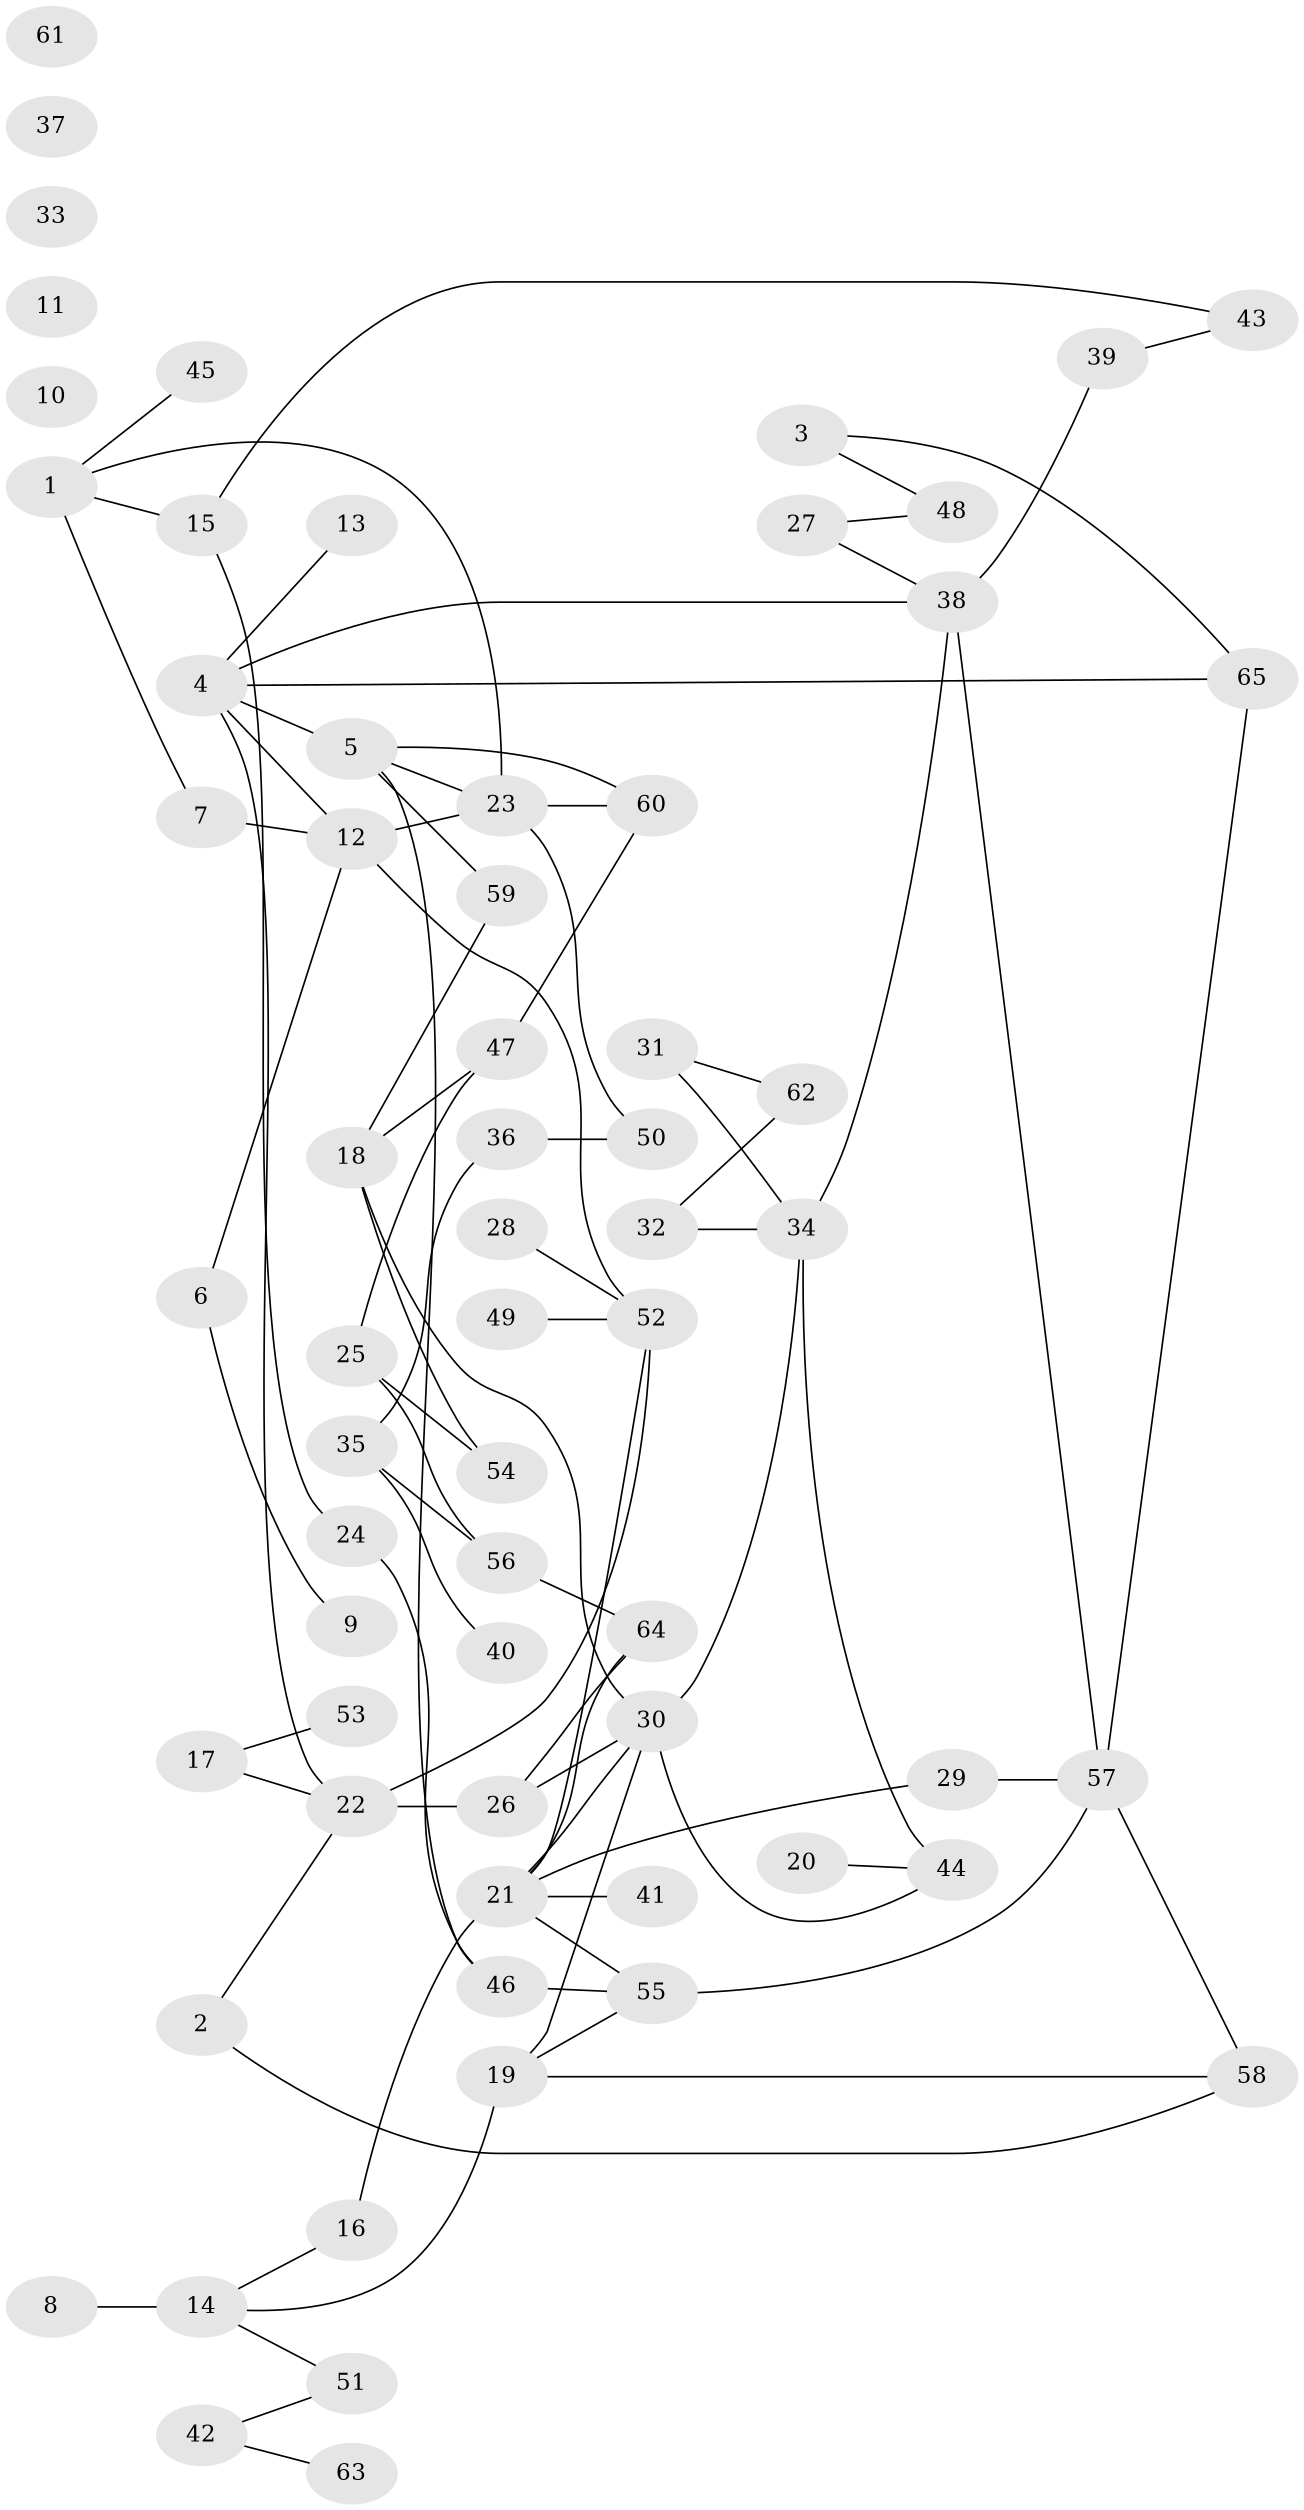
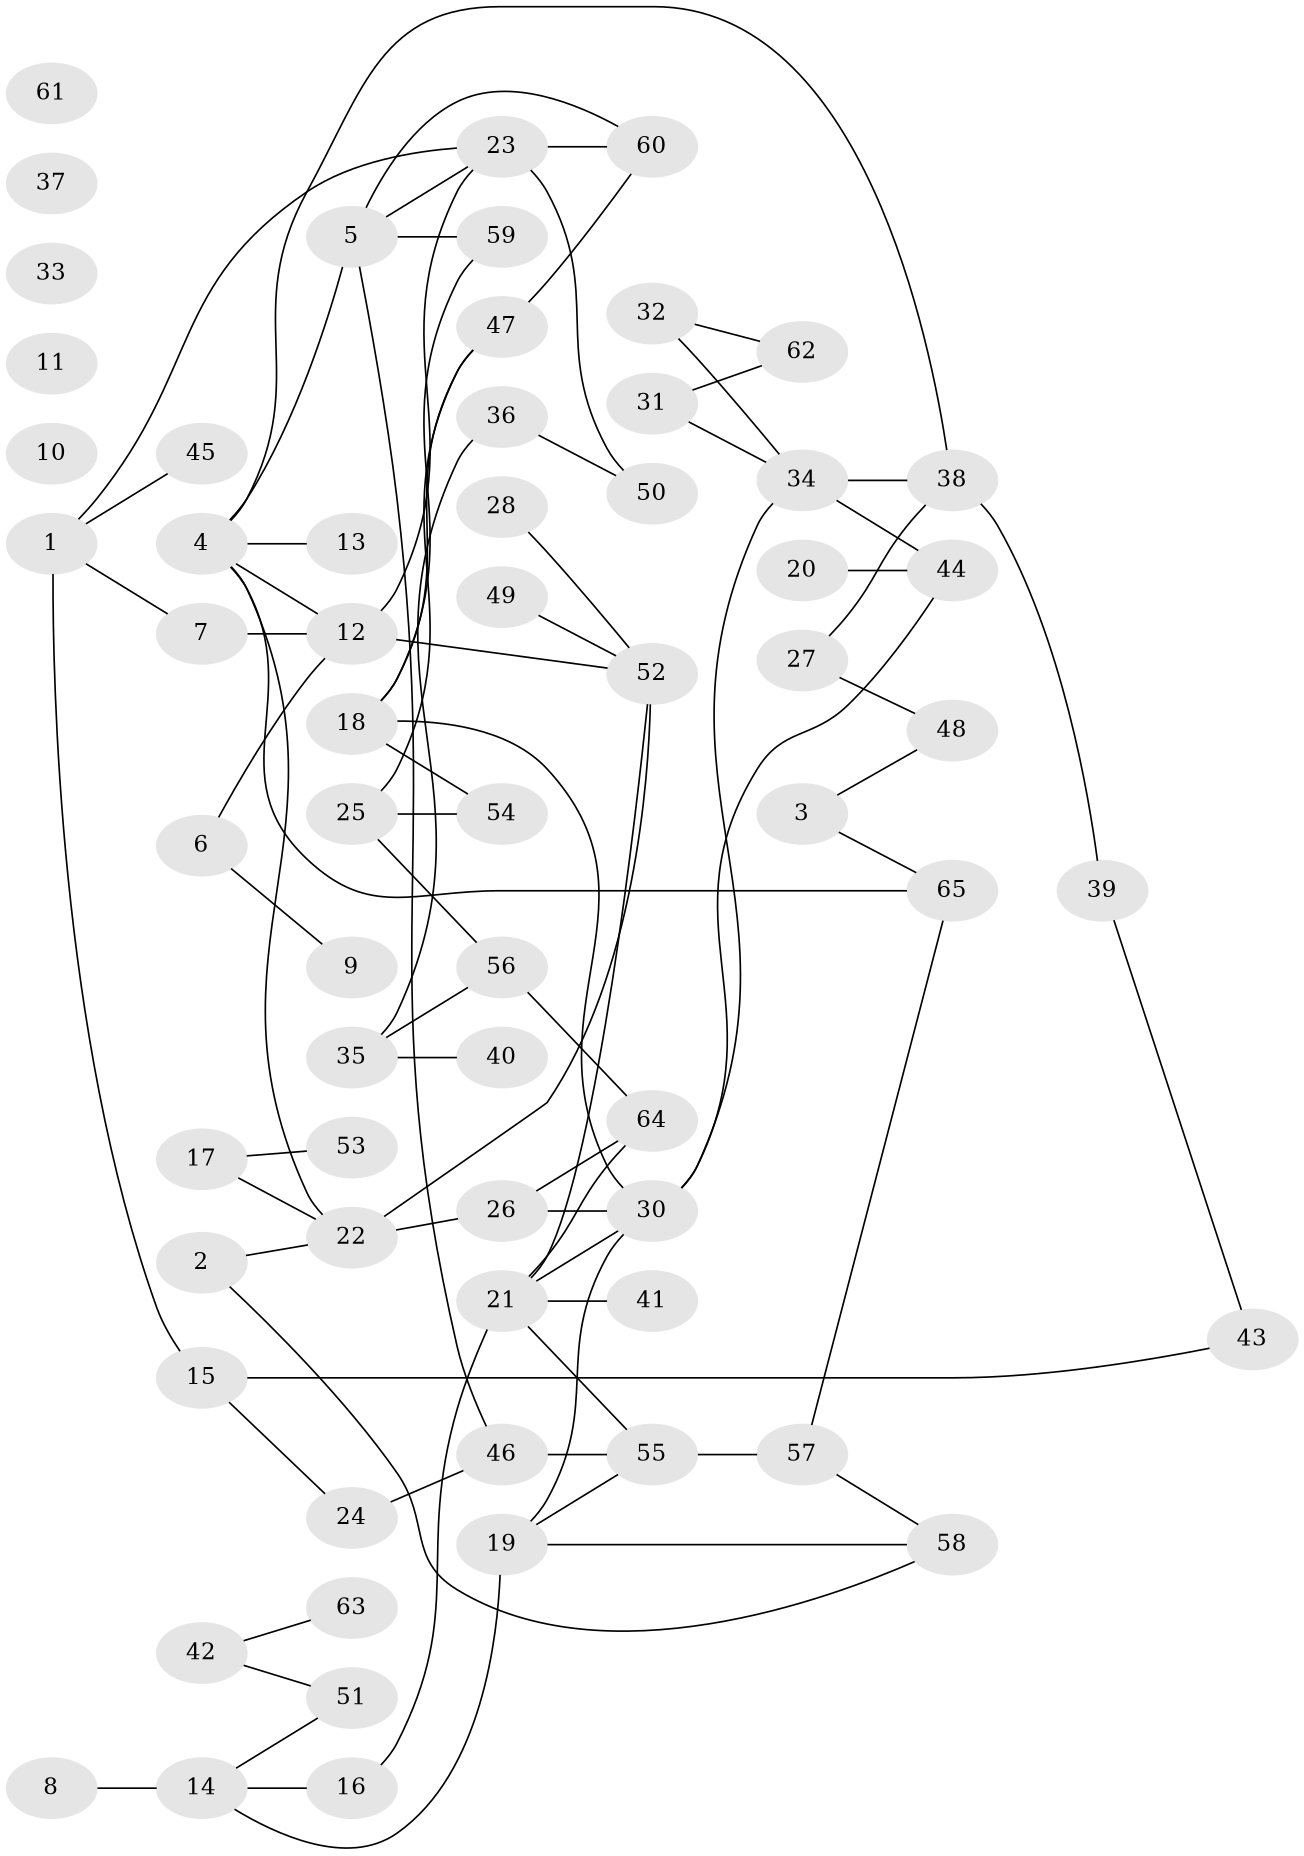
(1028, 1191) -> none
(952, 1780) -> none
